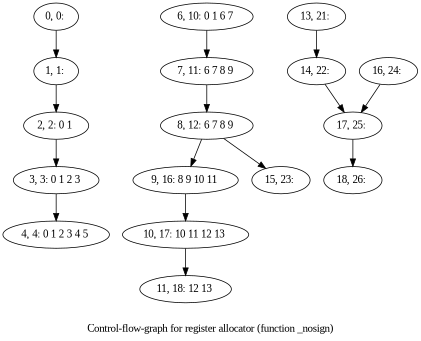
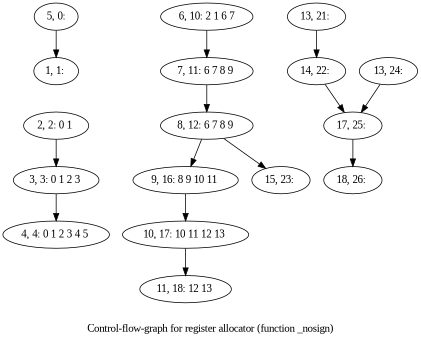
(56, 17) -> (56, 17)
(207, 17) -> (207, 17)
(388, 71) -> (388, 71)
(56, 95) -> none
